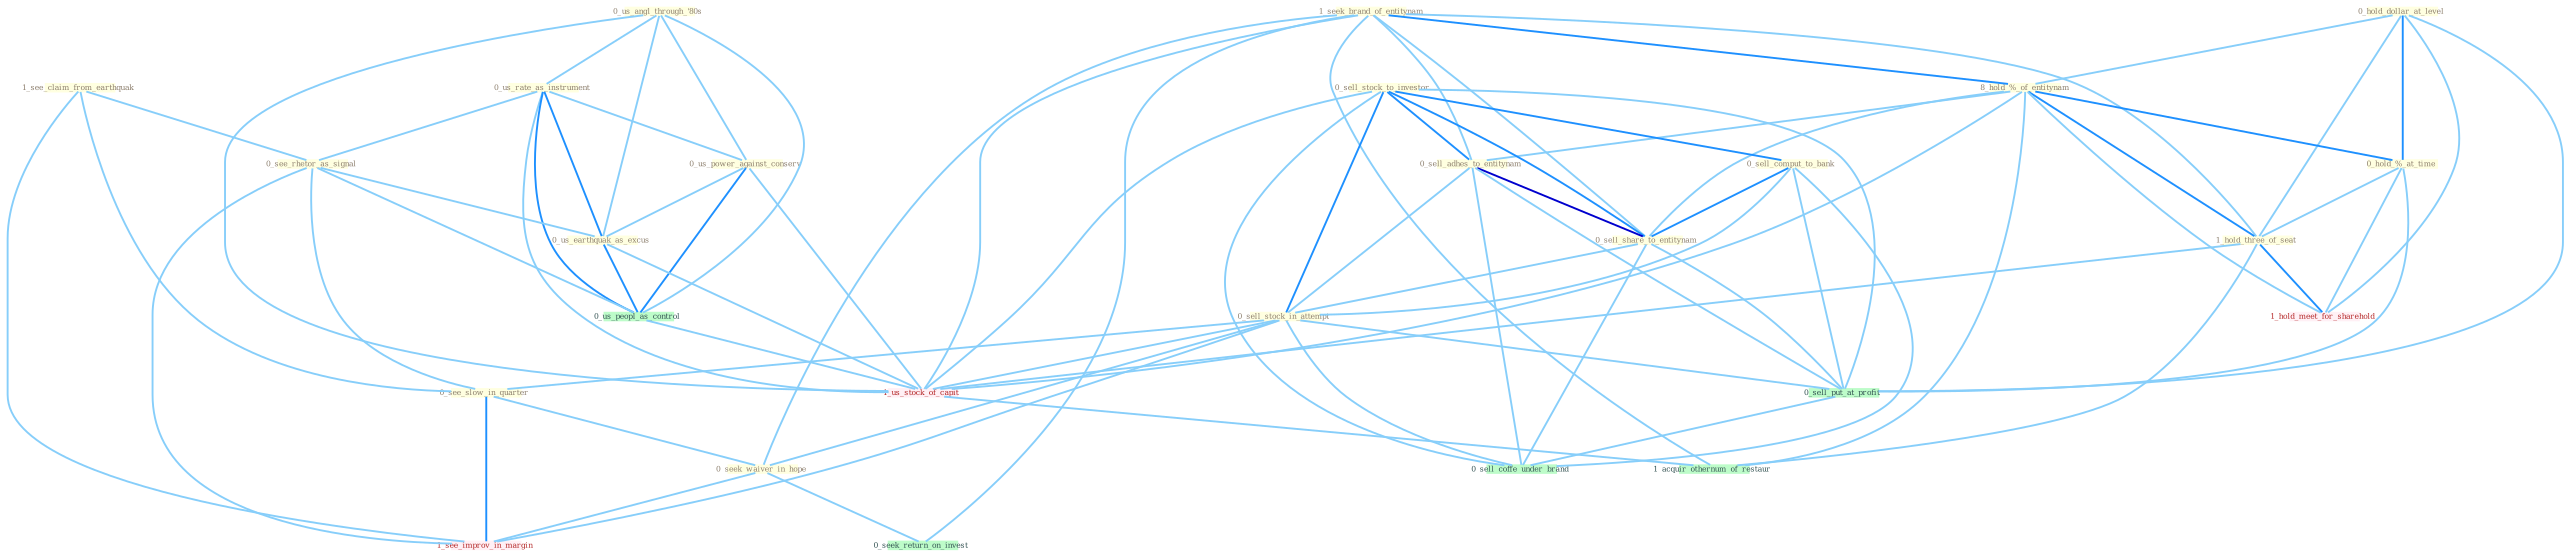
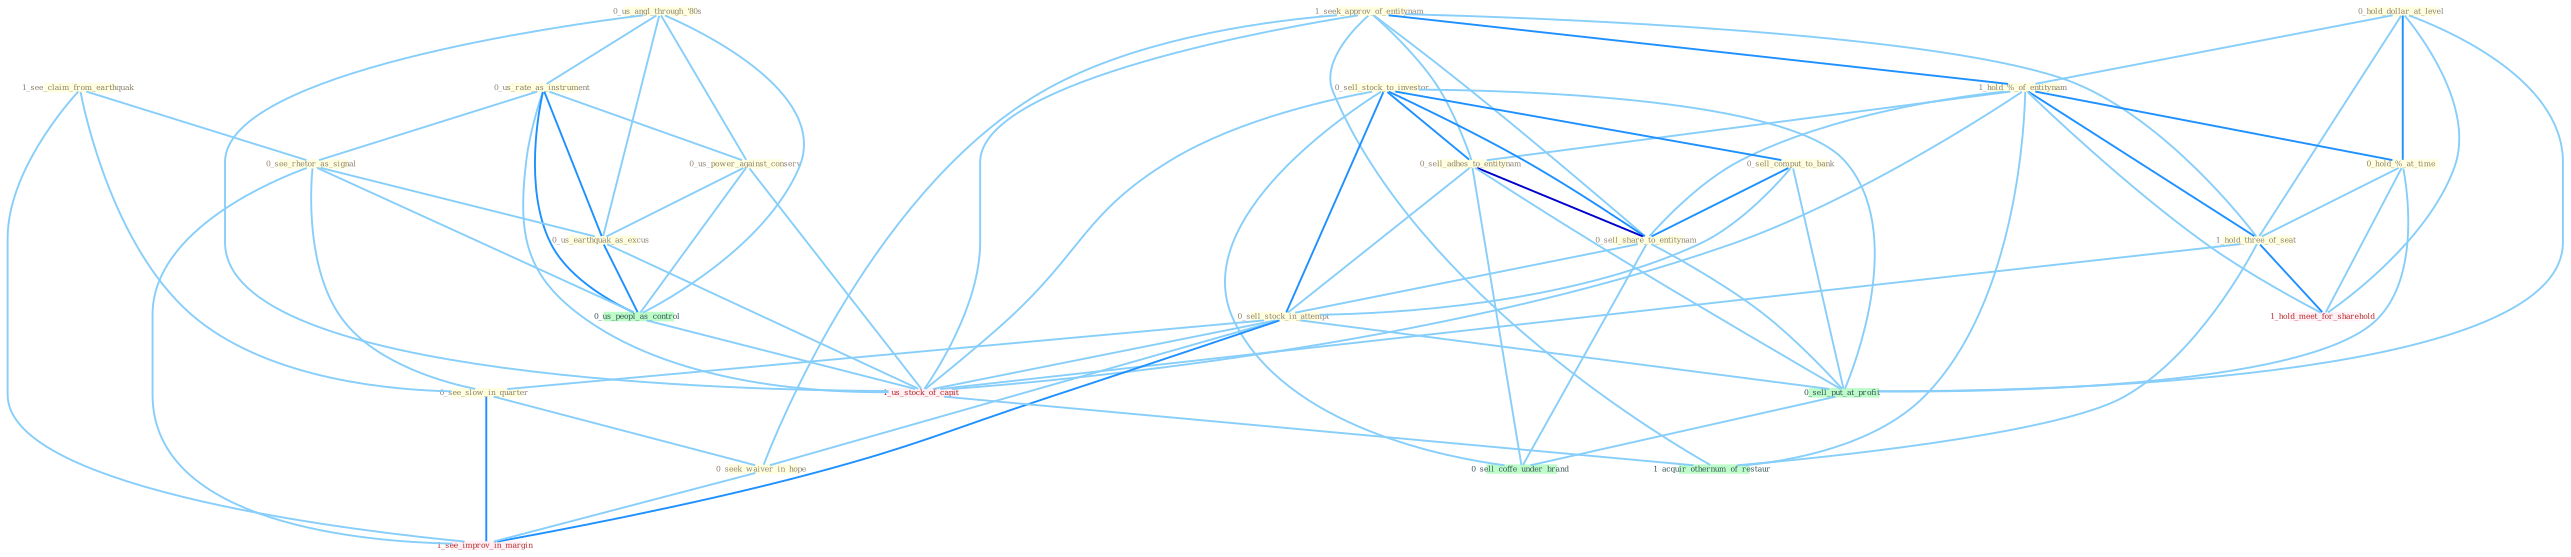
(1371, 11) -> (1371, 11)
(2025, 88) -> (2025, 88)
(693, 240) -> (693, 240)
(1863, 418) -> none
(1382, 419) -> none
(894, 450) -> (894, 450)
(923, 545) -> none
